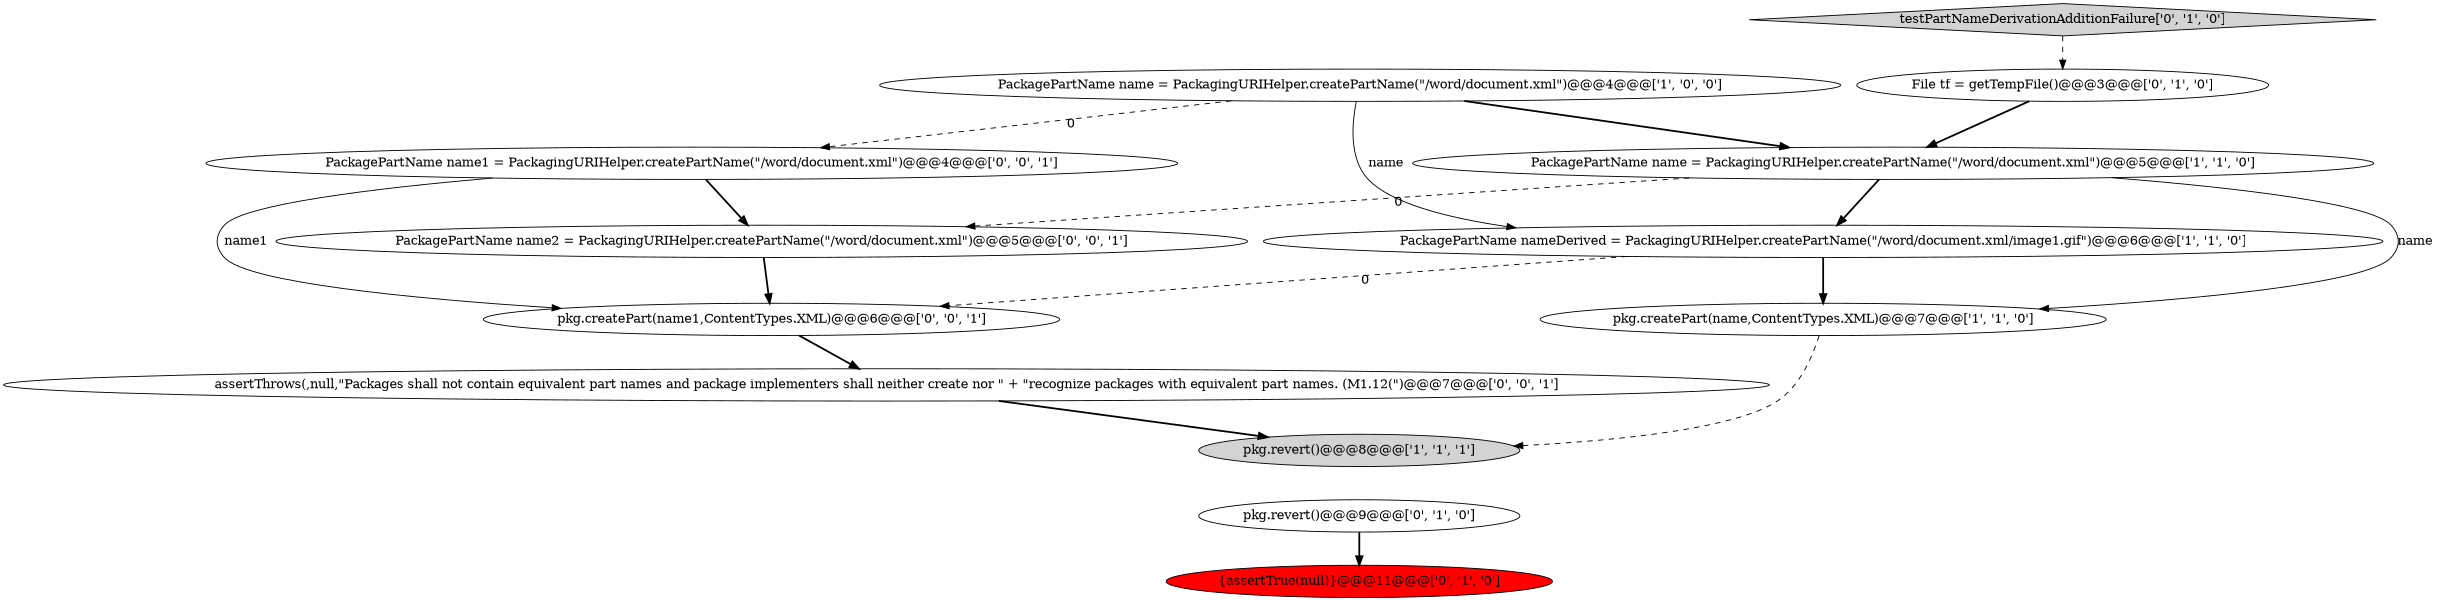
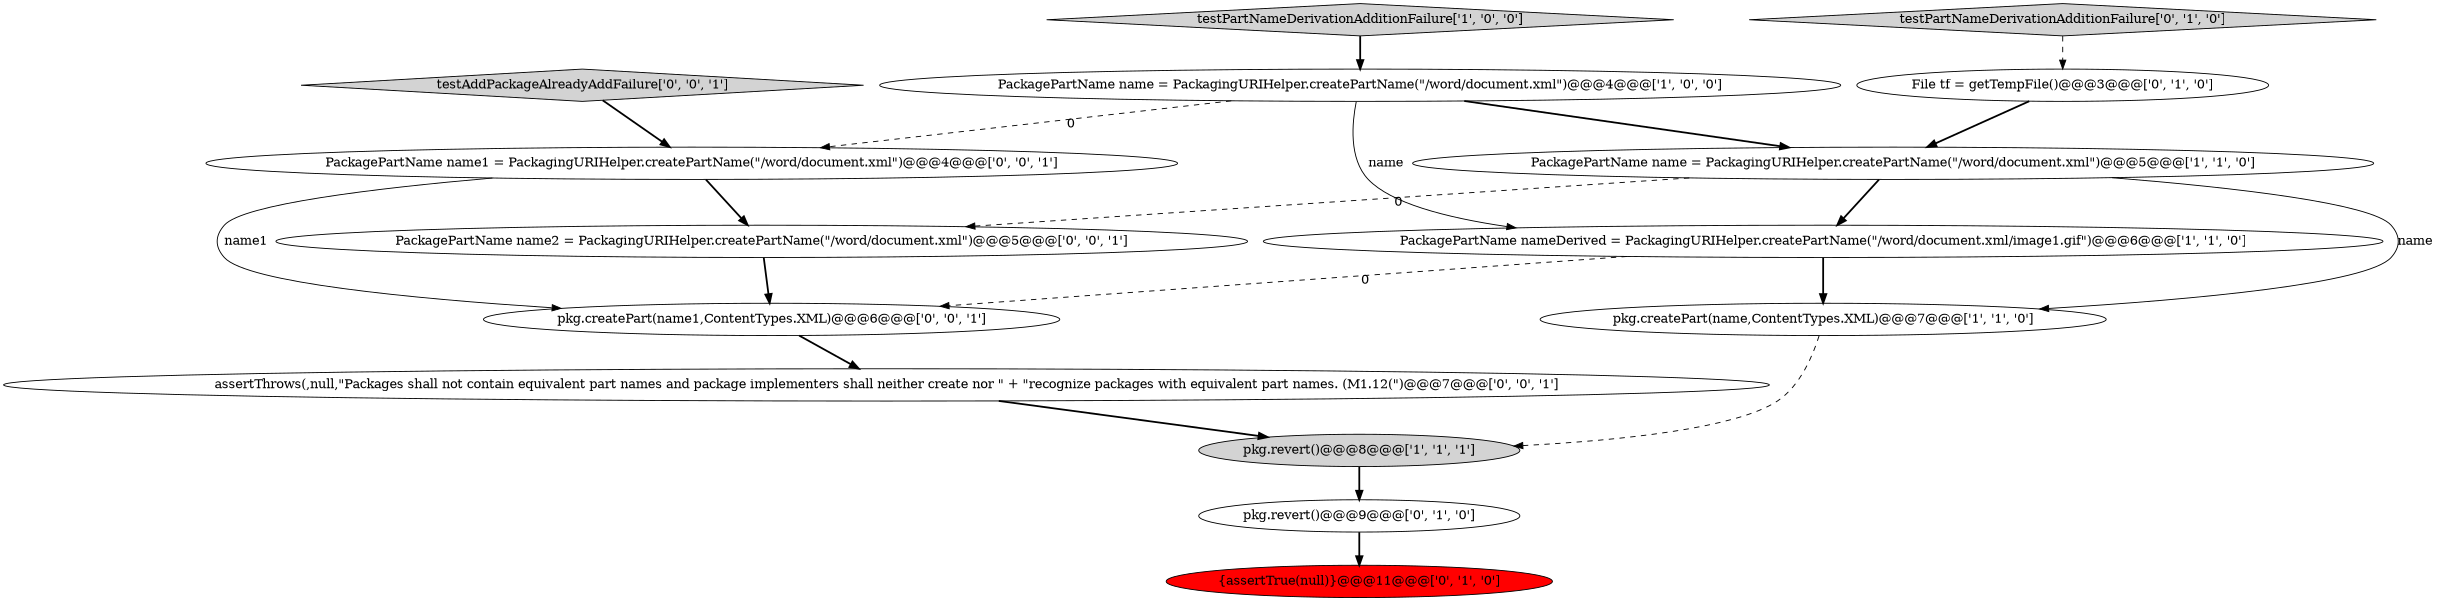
none -> (1360, 20)
none -> (582, 85)
none -> (1359, 479)
